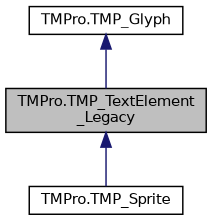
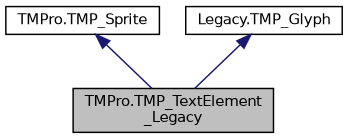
(106, 20) -> (264, 20)
(106, 167) -> (129, 67)
